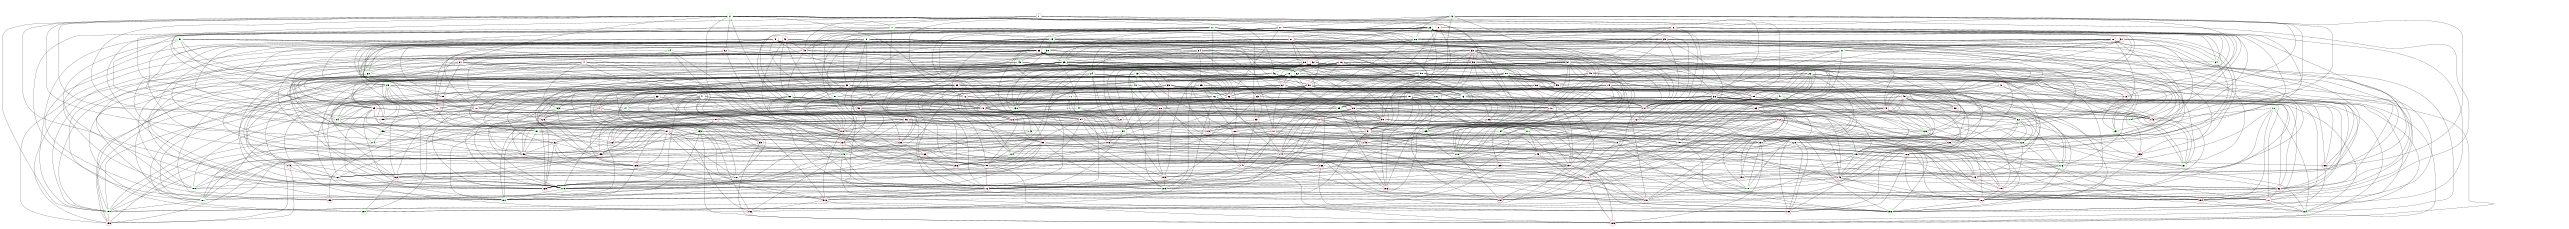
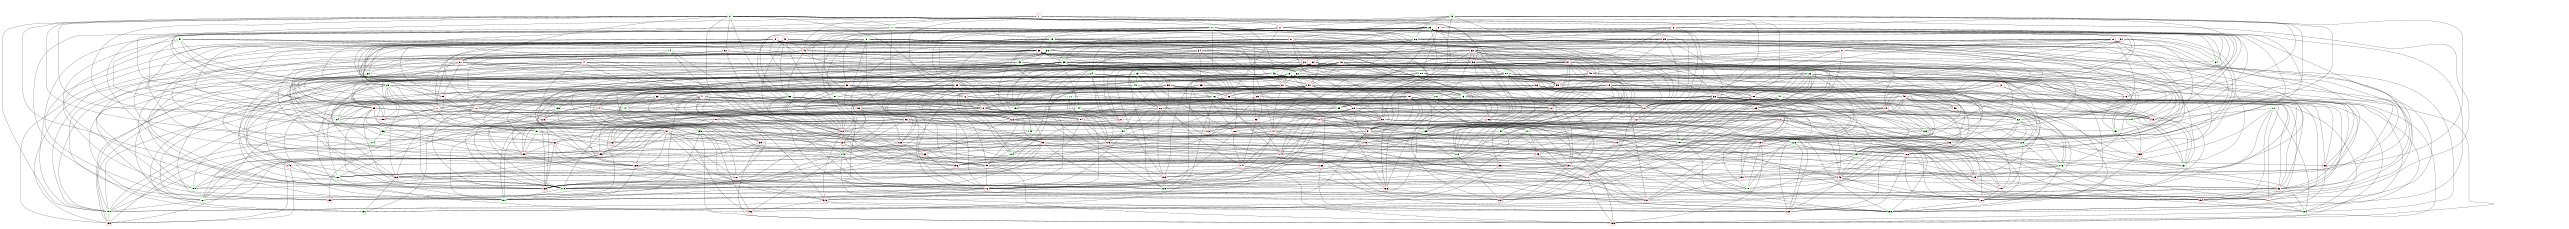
(1842, 51) -> (1842, 51)
(1464, 83) -> (1492, 70)
none -> (2018, 95)
(774, 124) -> (1372, 127)
